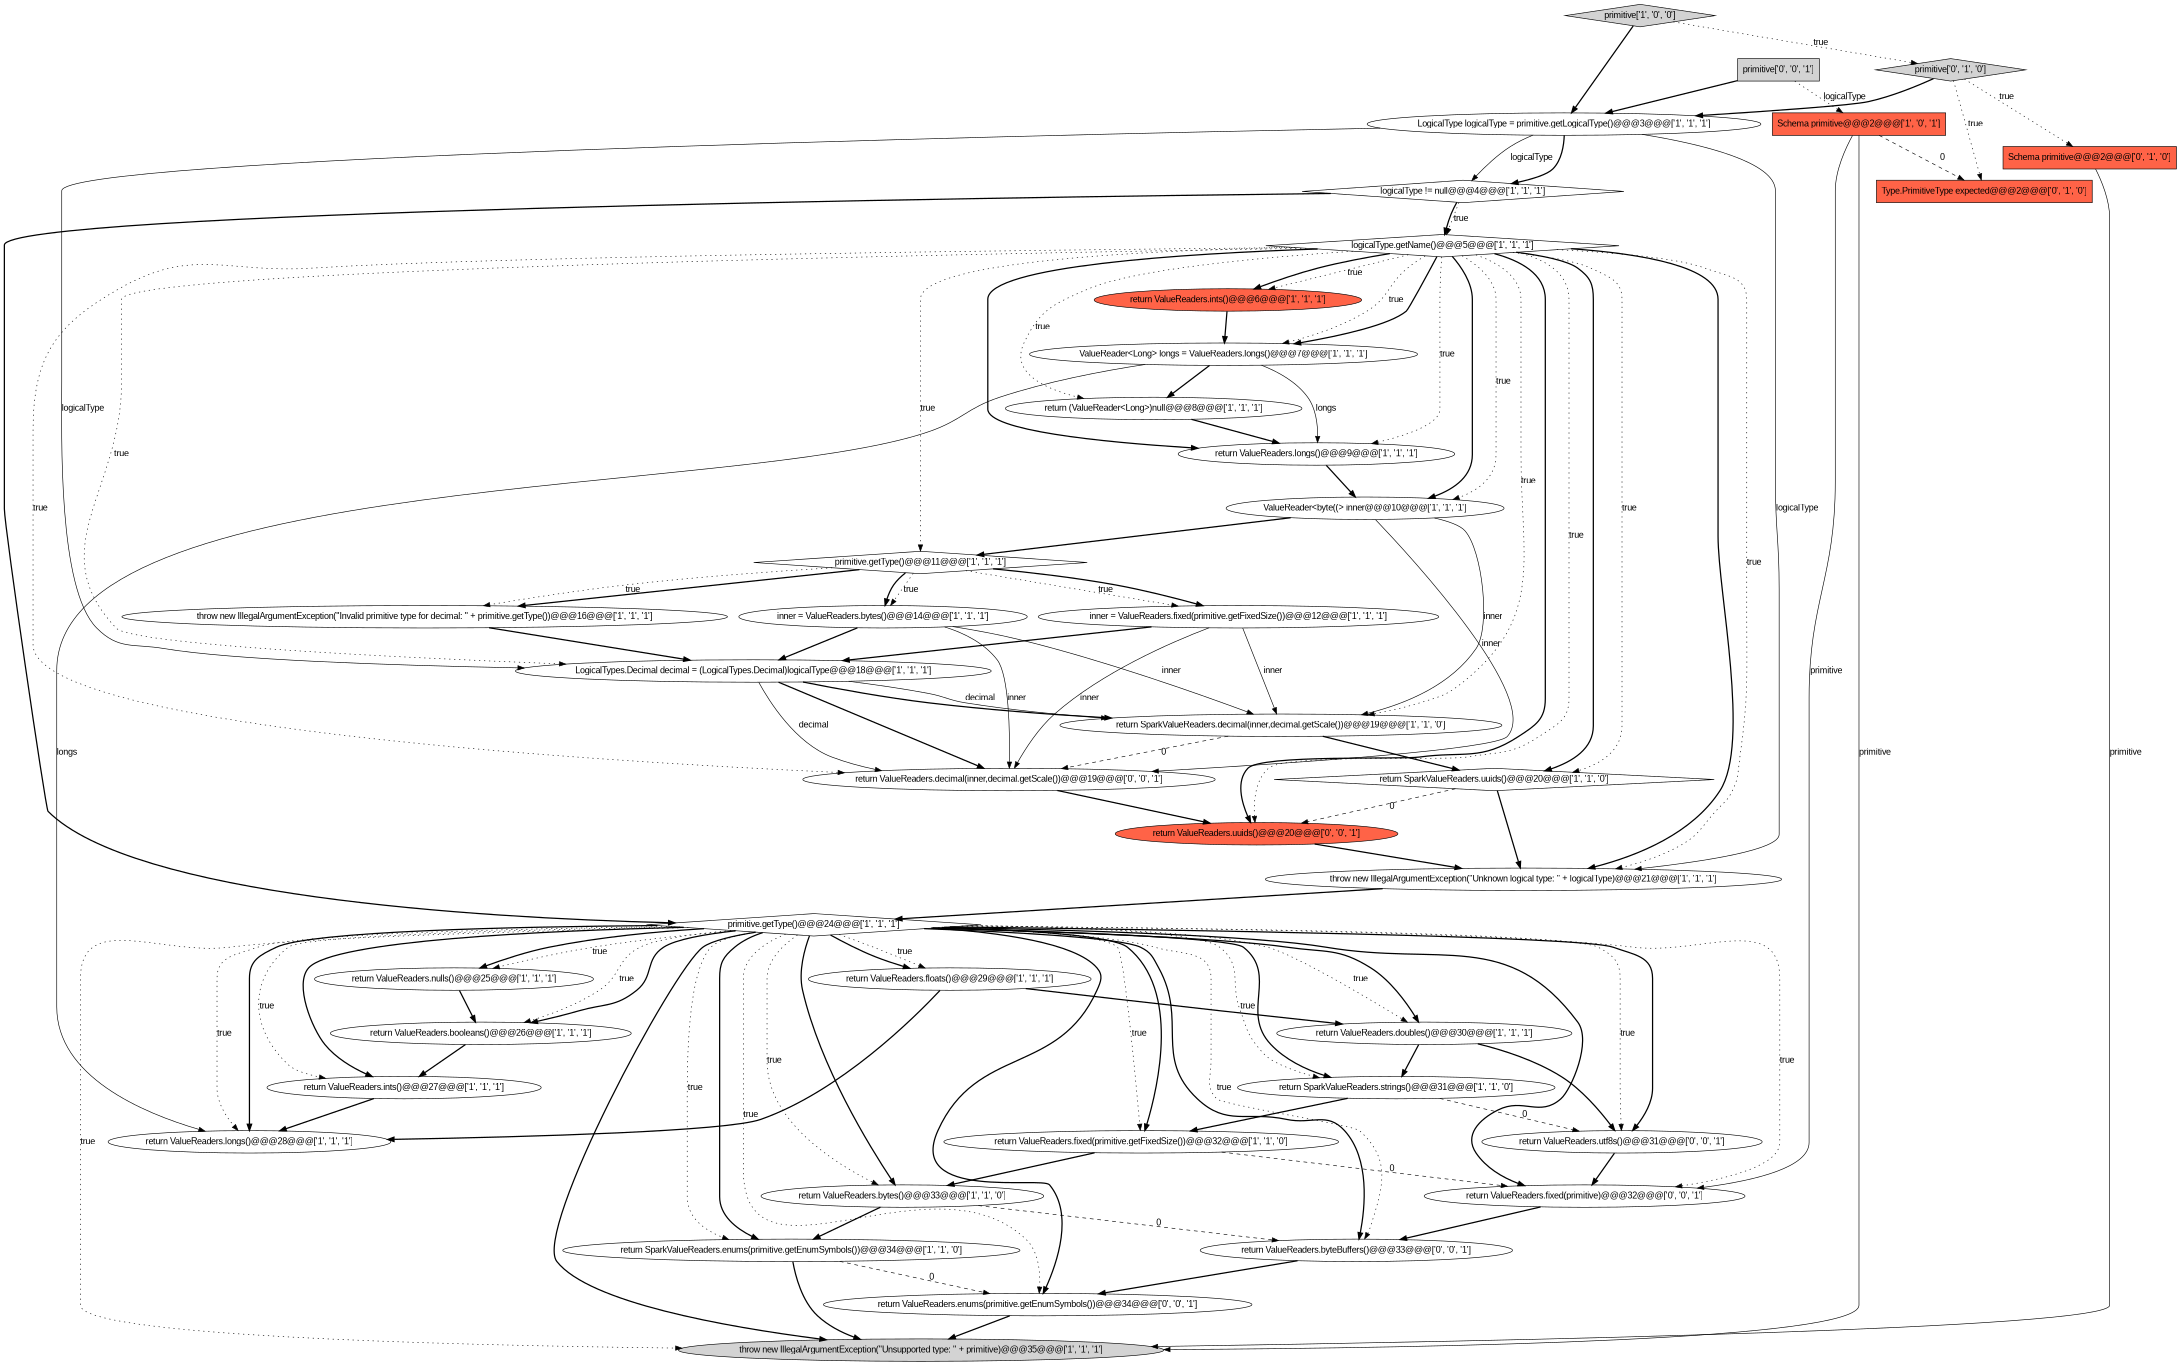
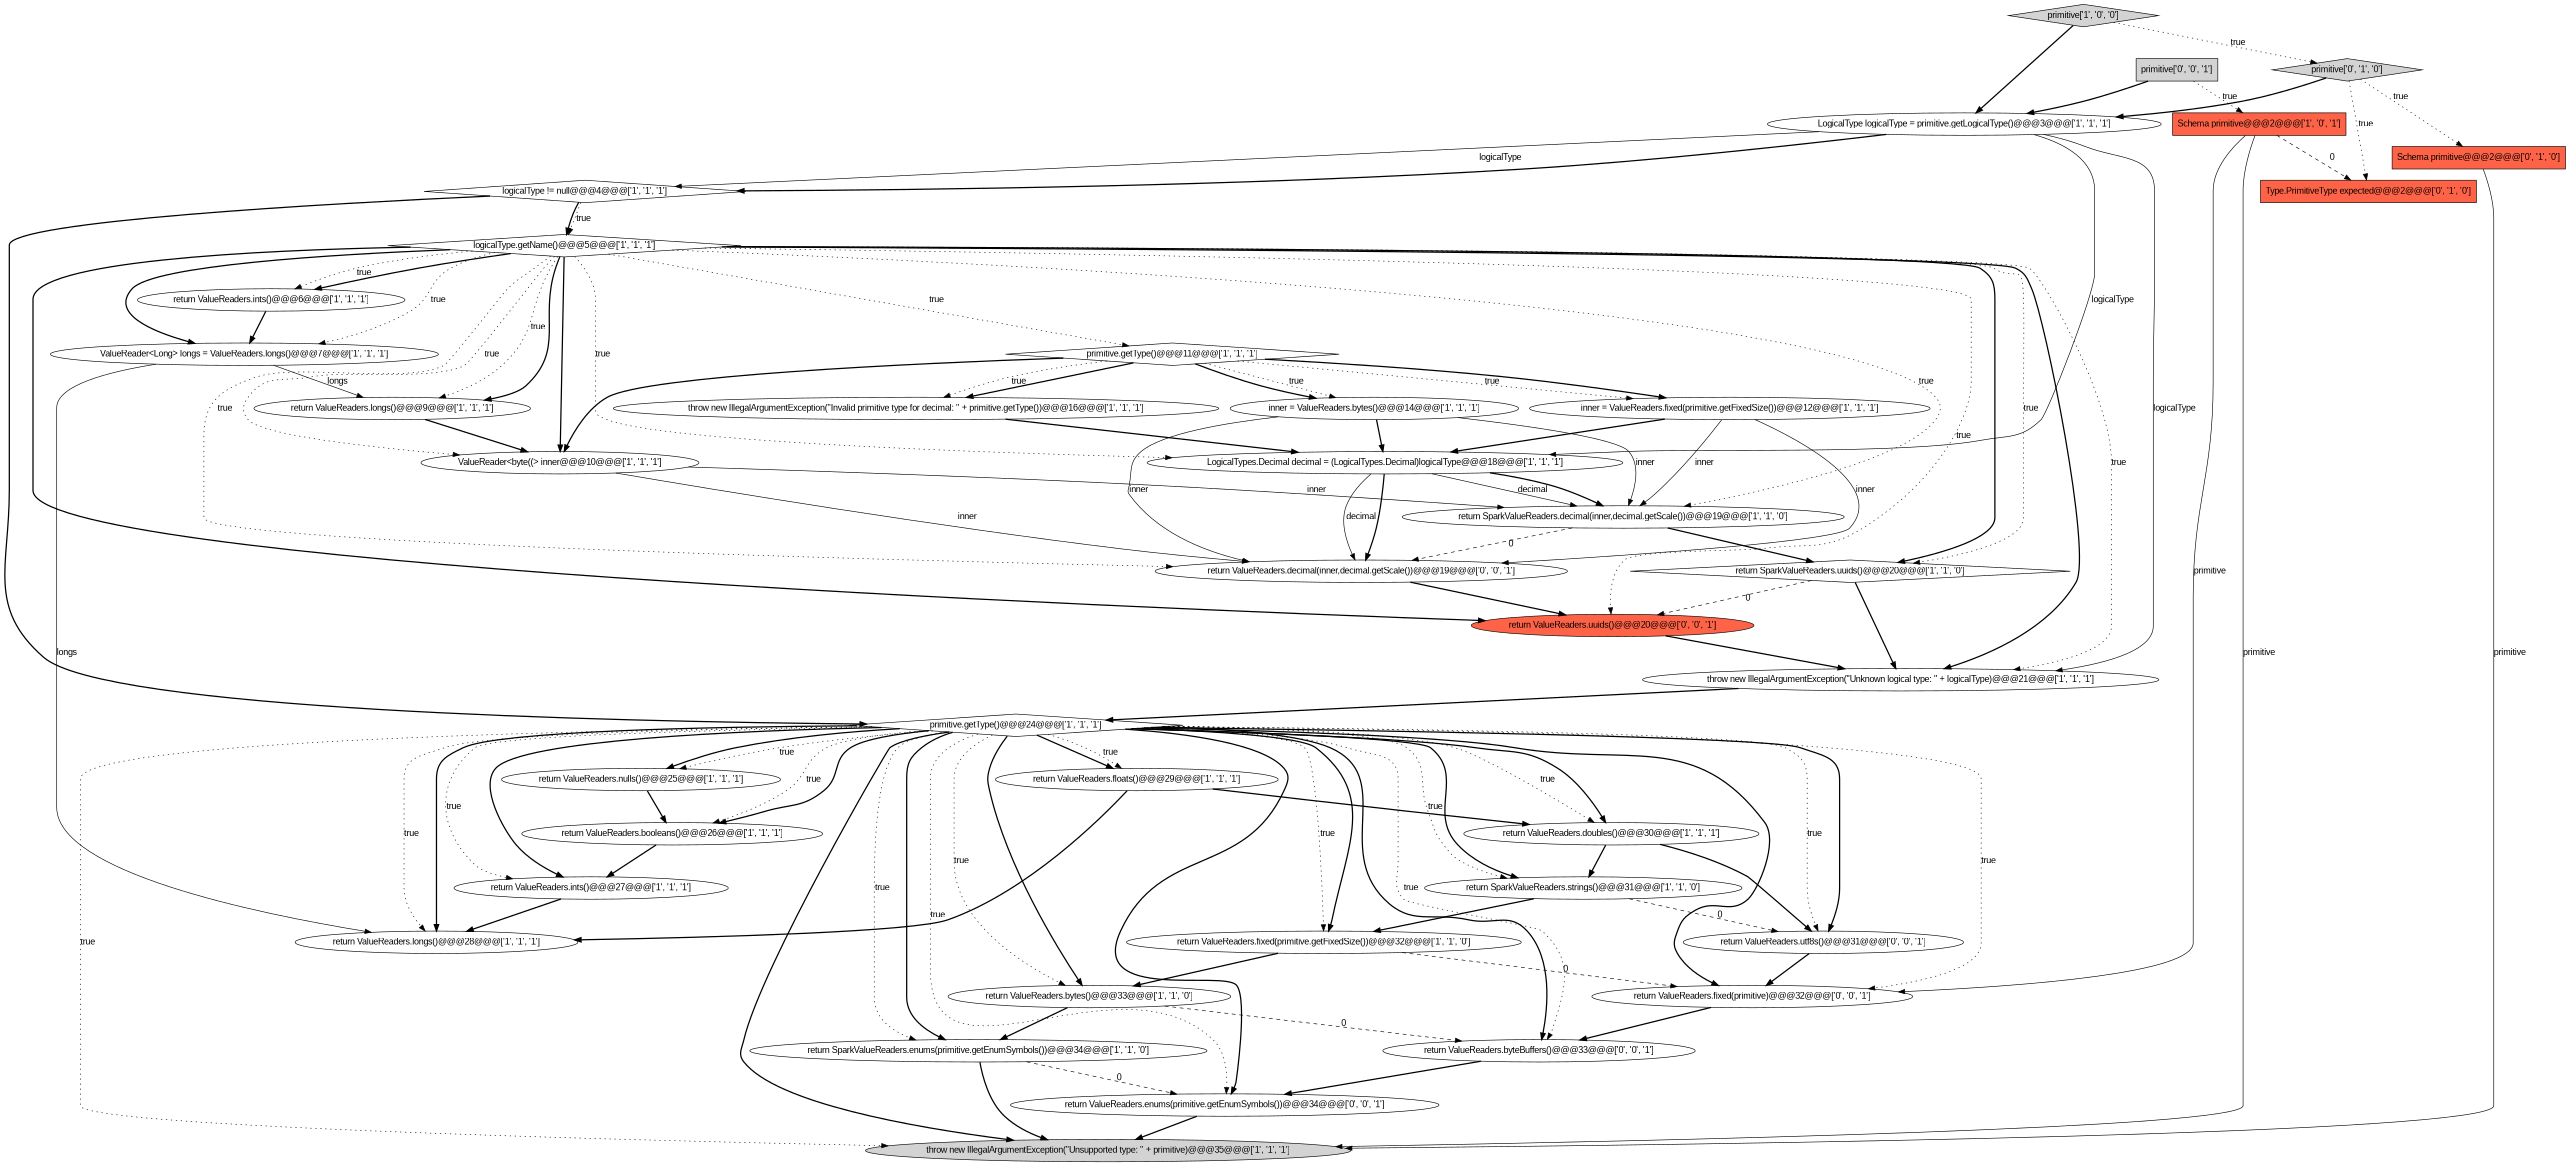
(1845, 97) -> (2230, 97)
(1228, 300) -> (271, 300)
(1154, 408) -> none
(1137, 536) -> (802, 371)
